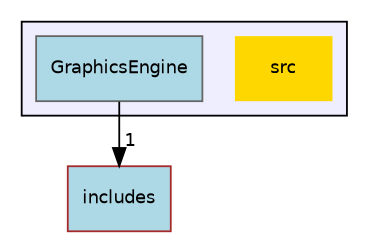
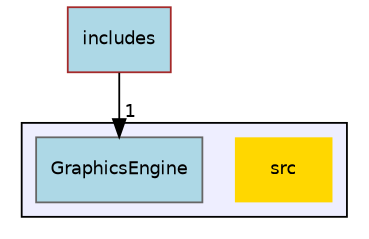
(119, 127) -> (119, 96)
